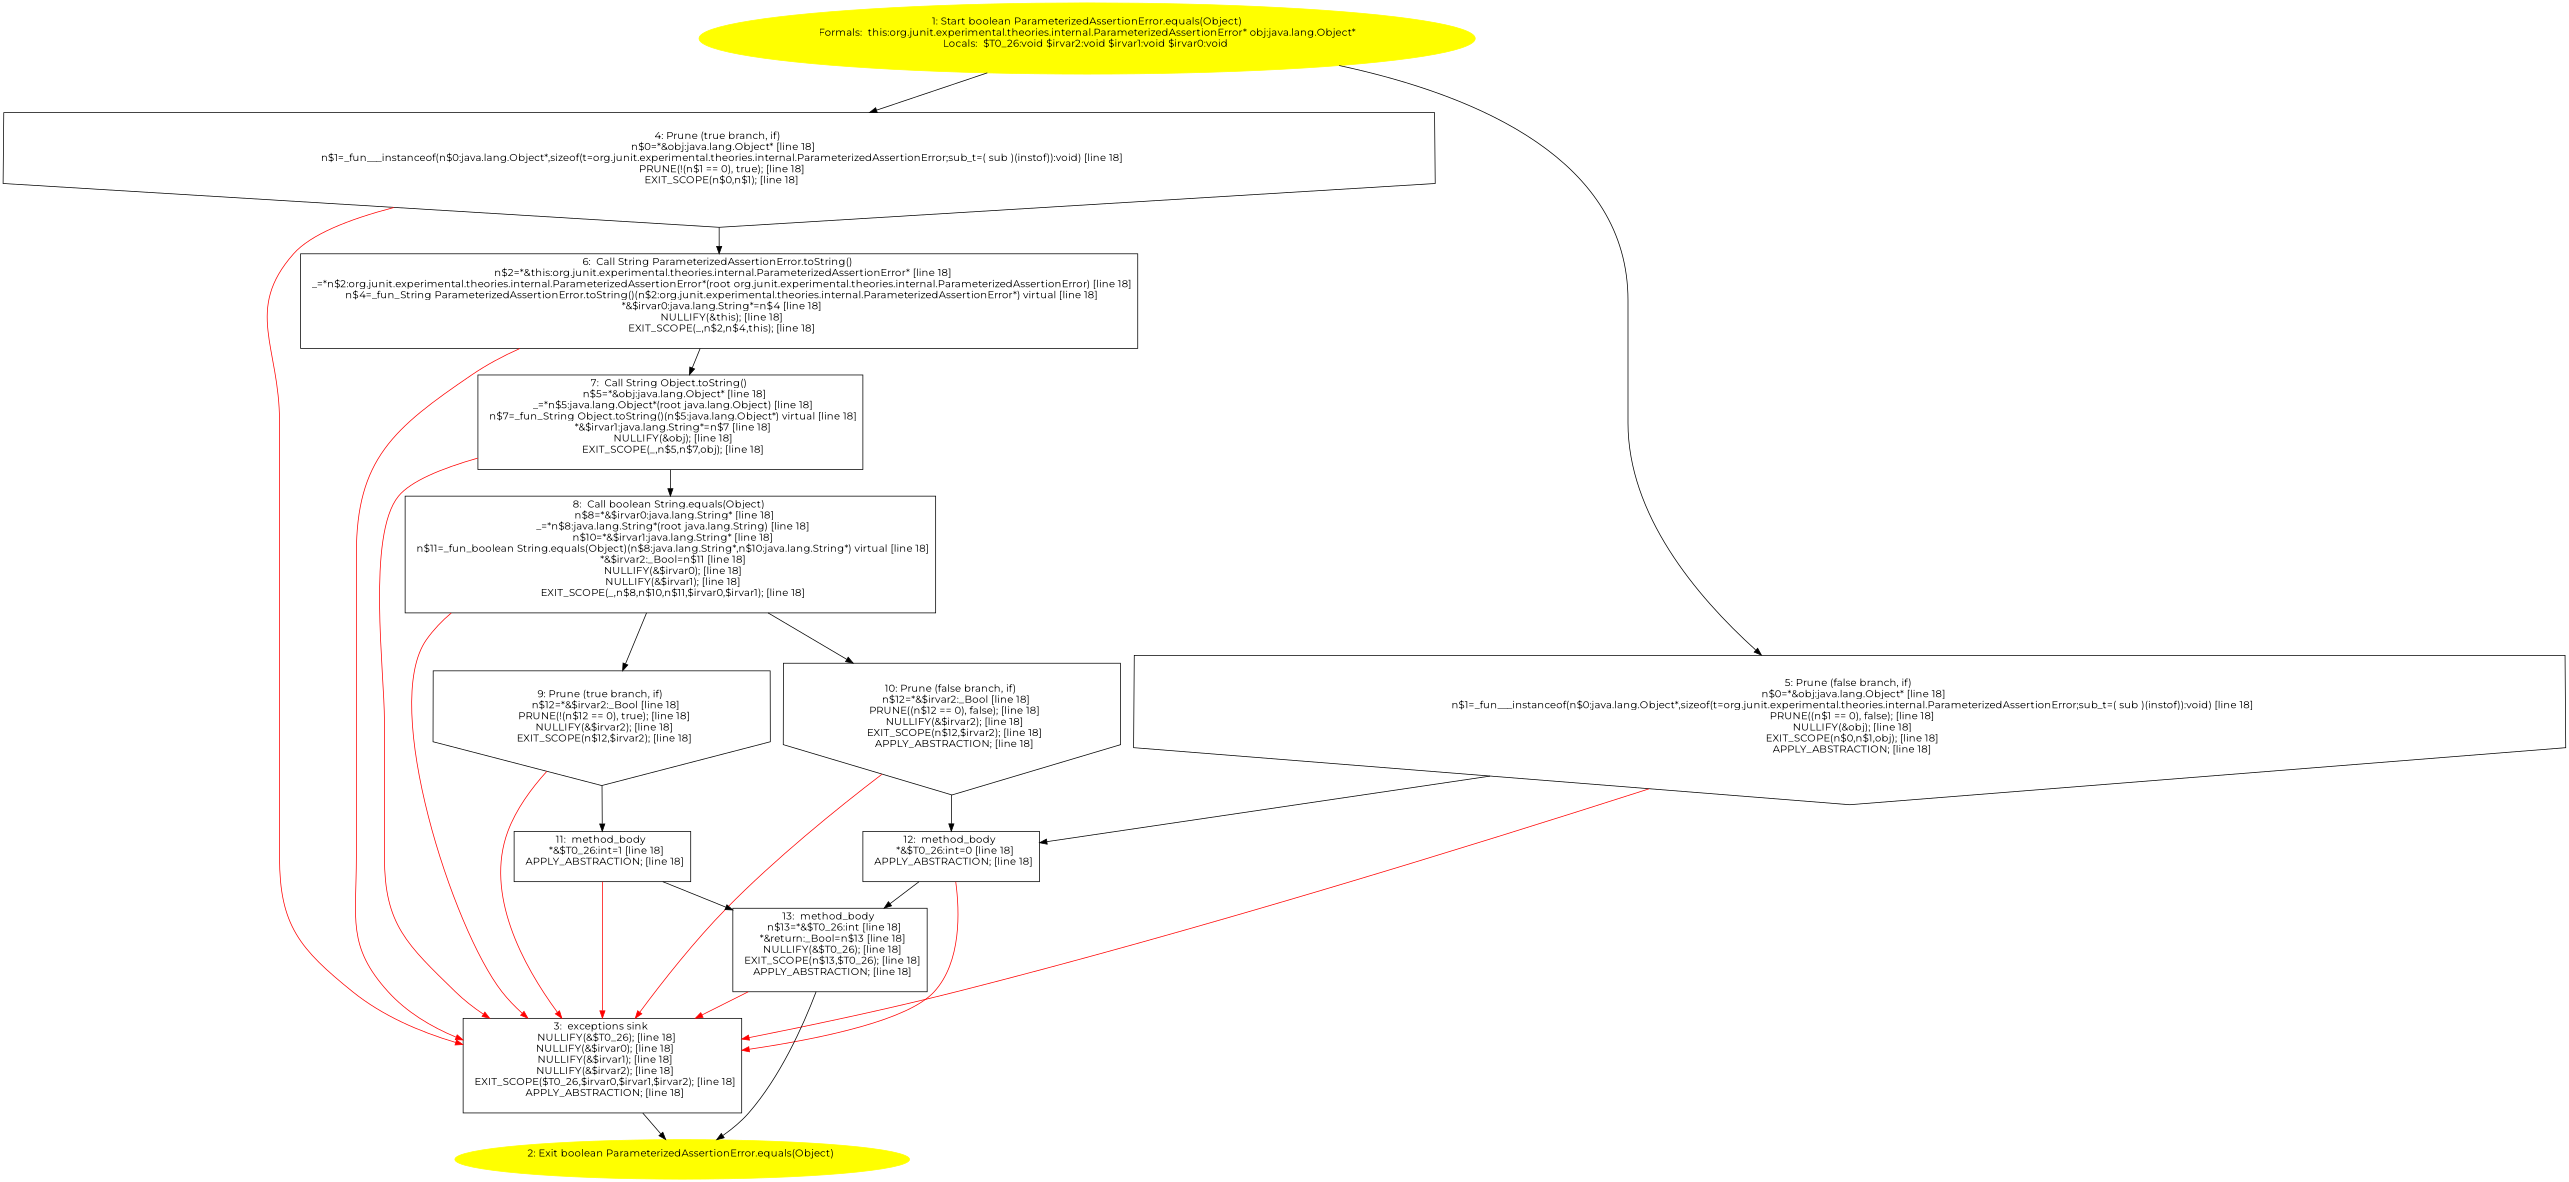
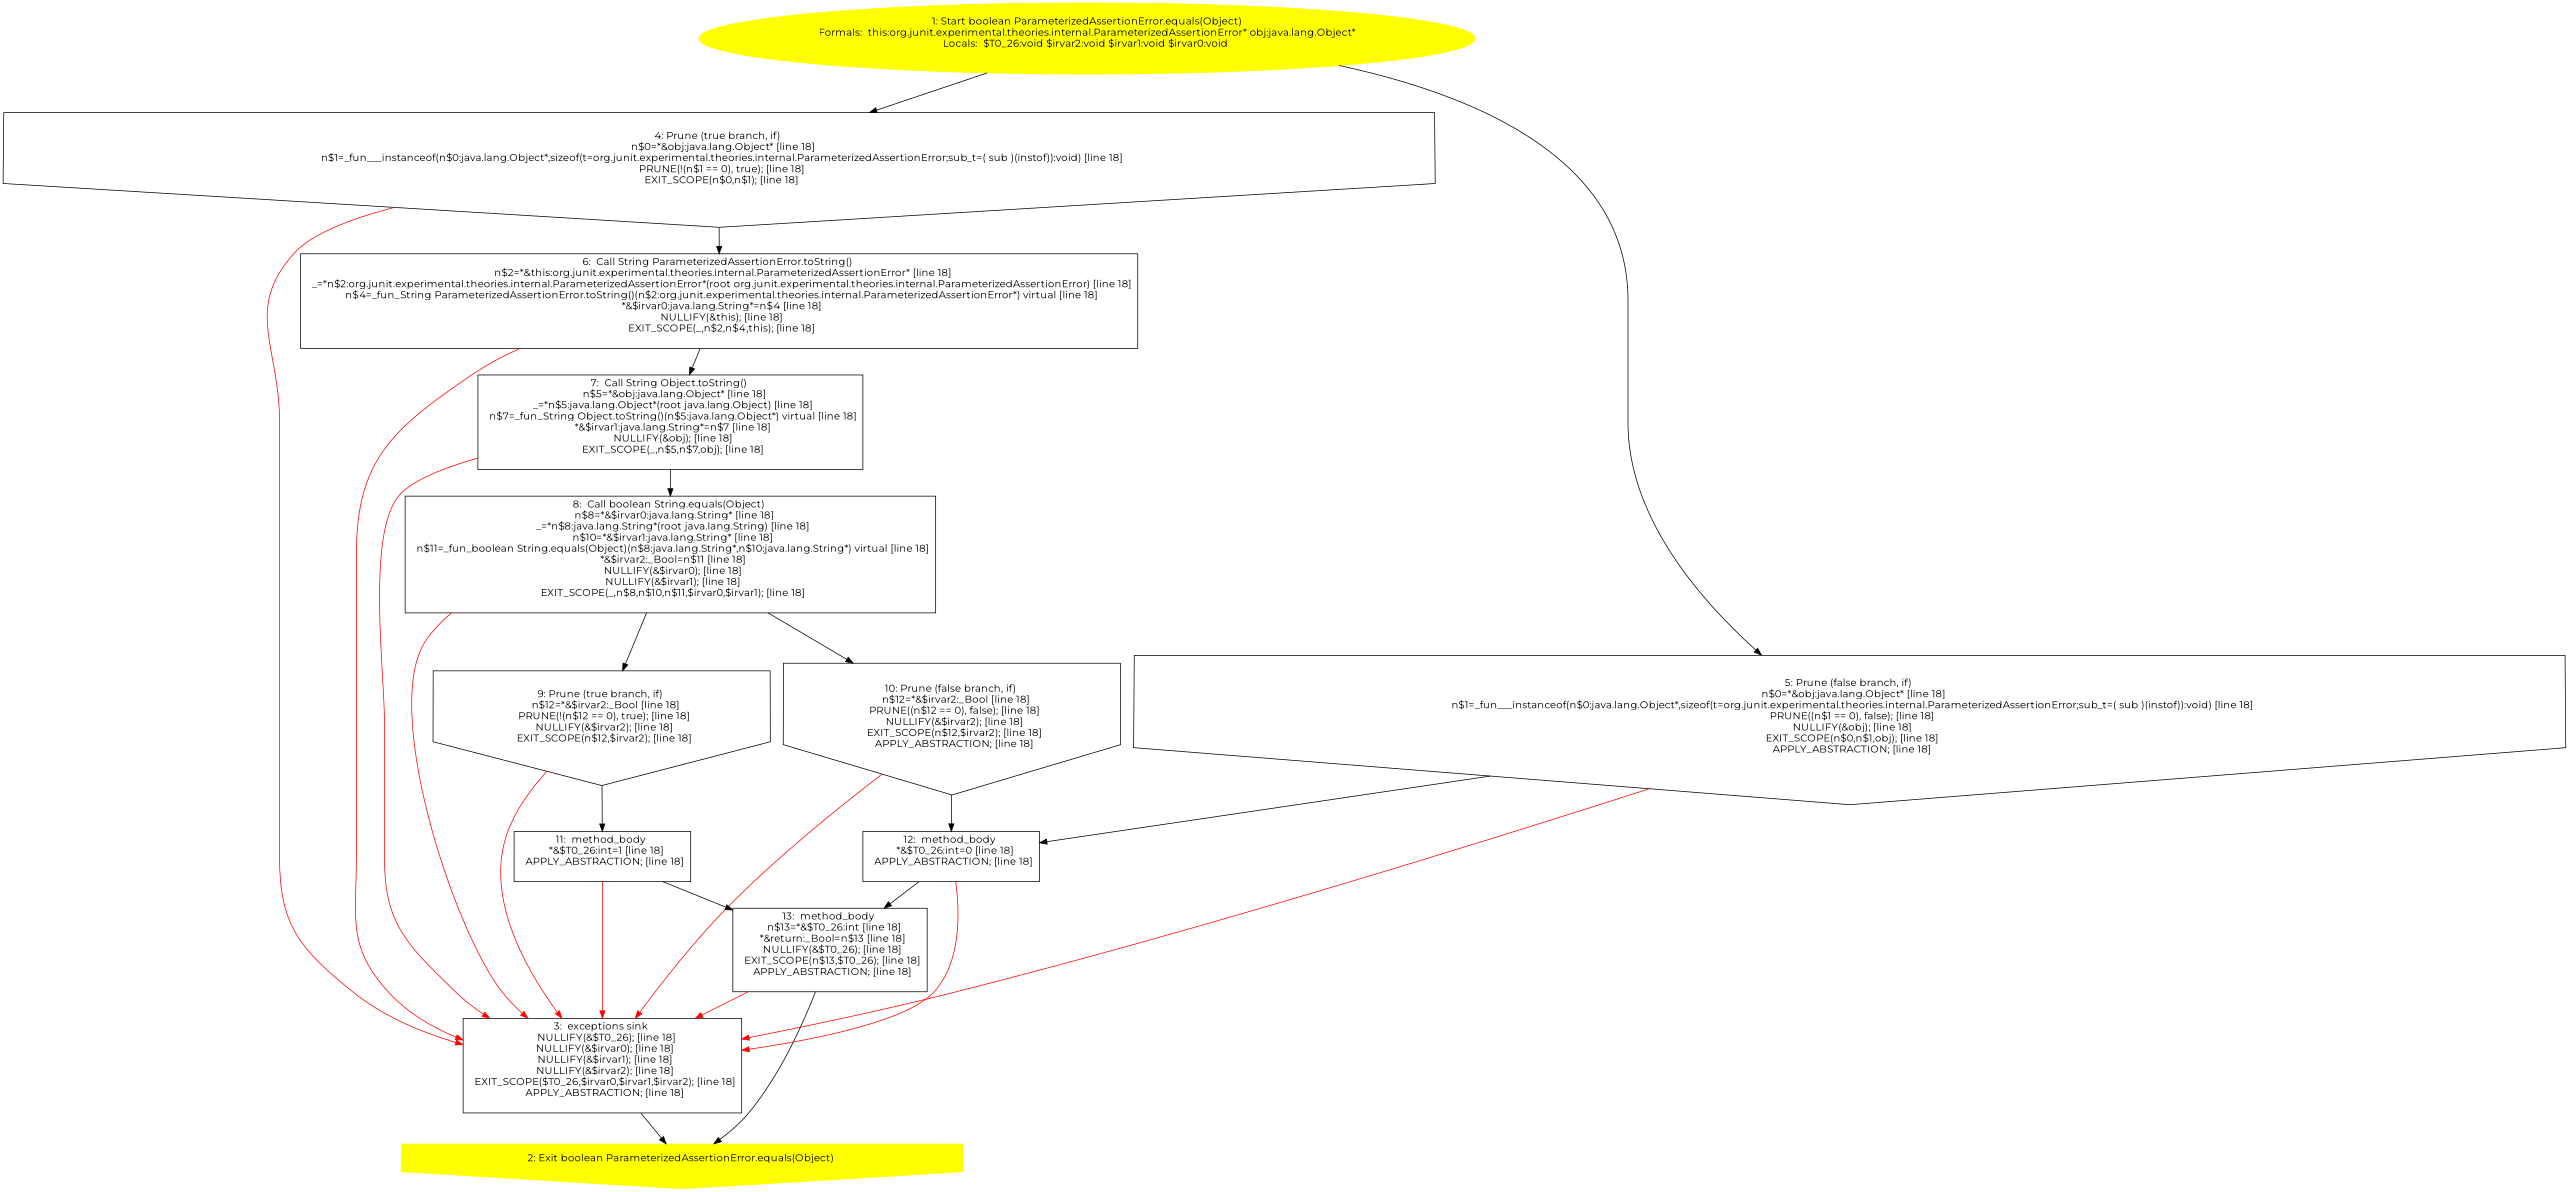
(682, 1159) -> (682, 1164)
